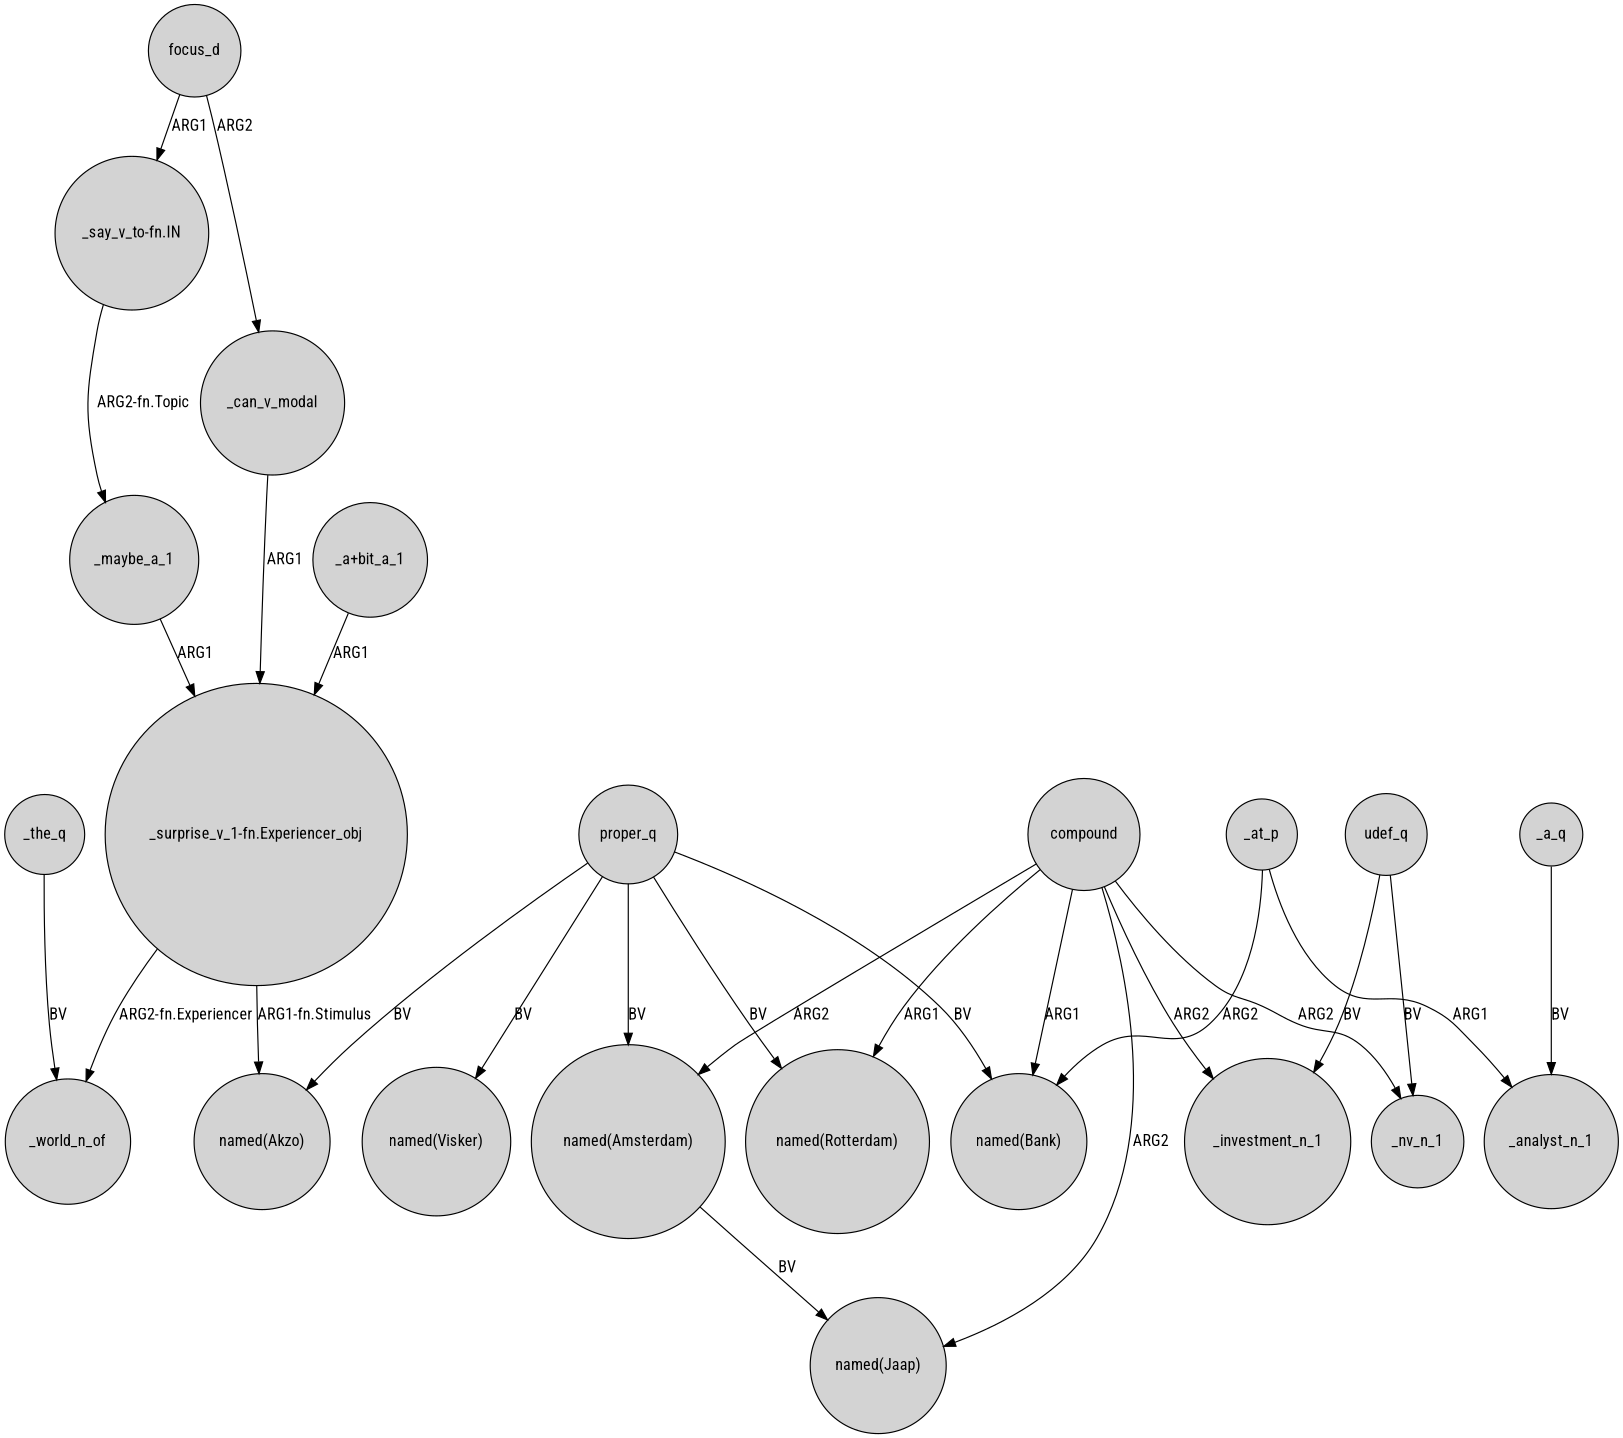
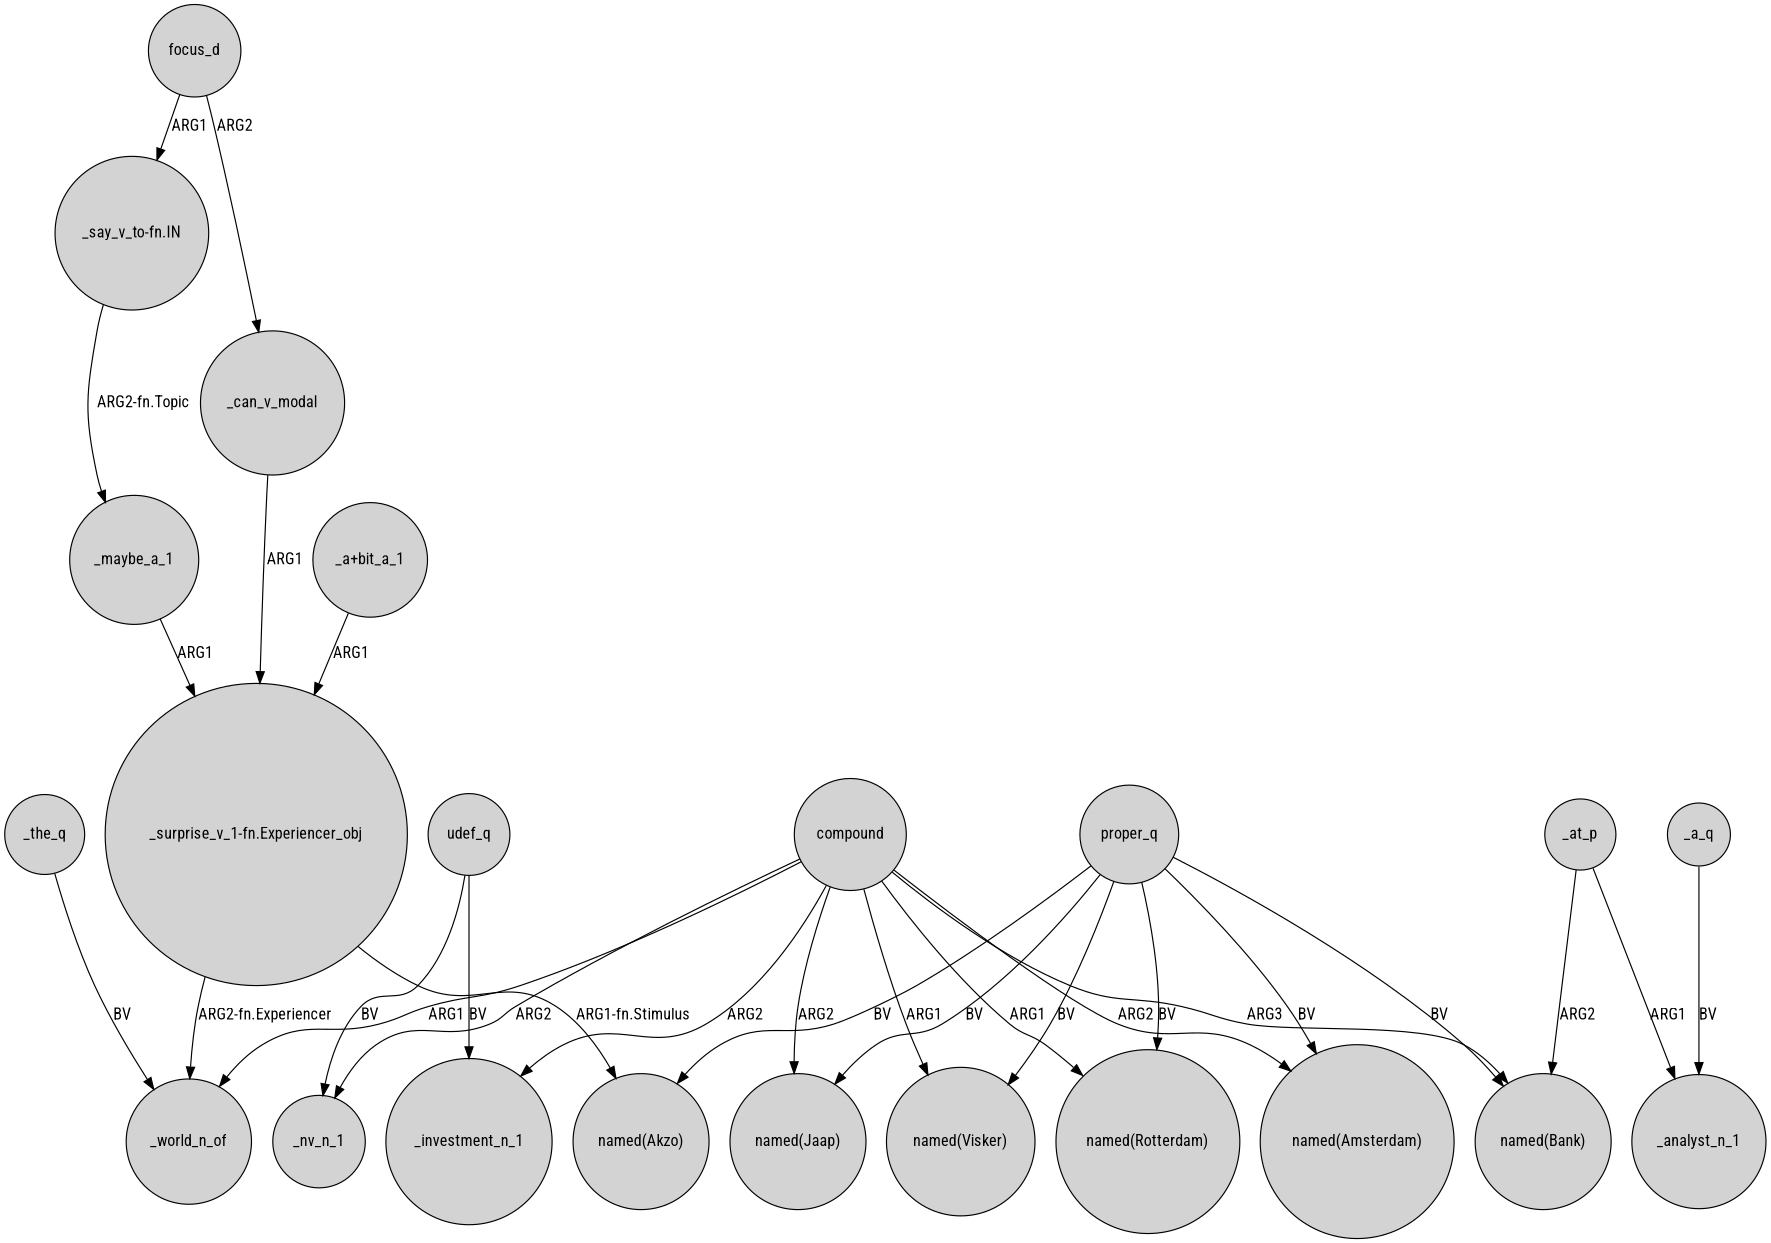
none -> (890, 978)
none -> (531, 982)
(1062, 1015) -> (1265, 1015)
(759, 1260) -> (991, 989)
